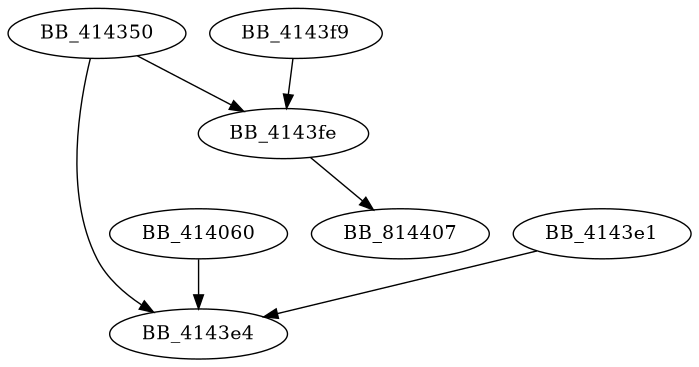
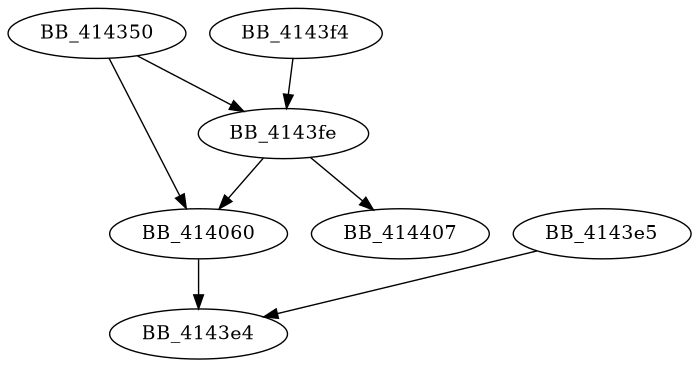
(296, 33) -> (296, 33)
none -> (246, 178)
(79, 192) -> (144, 127)
(400, 234) -> (400, 234)
(602, 234) -> (602, 234)
